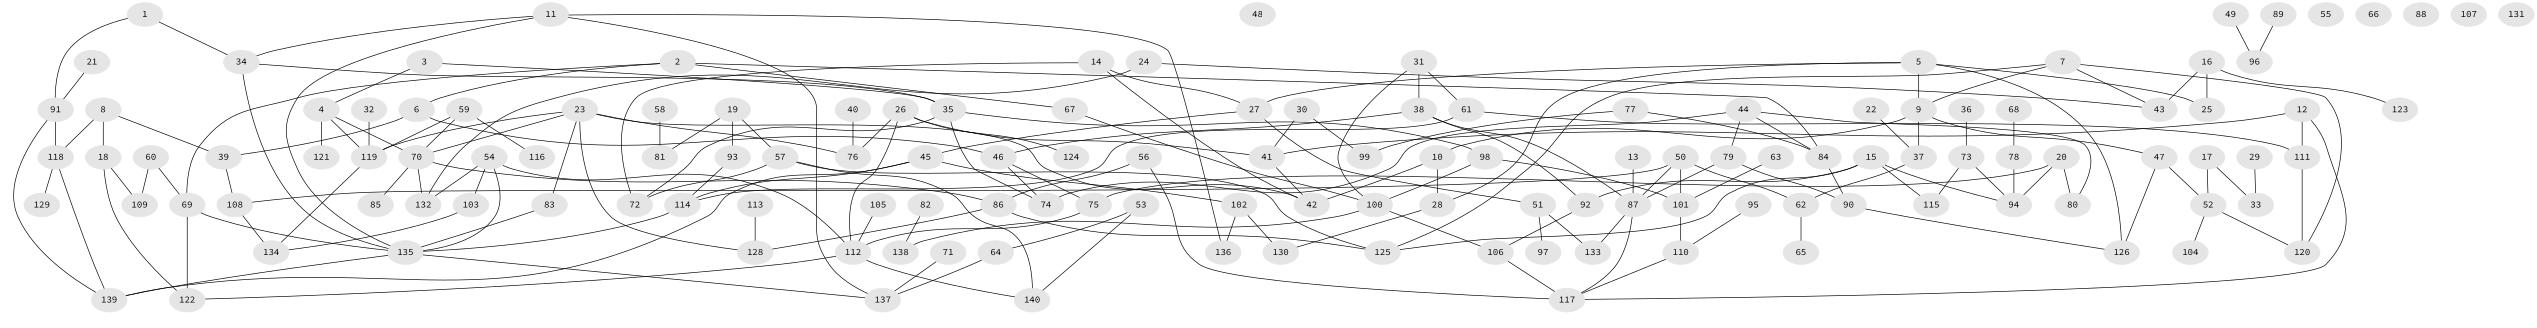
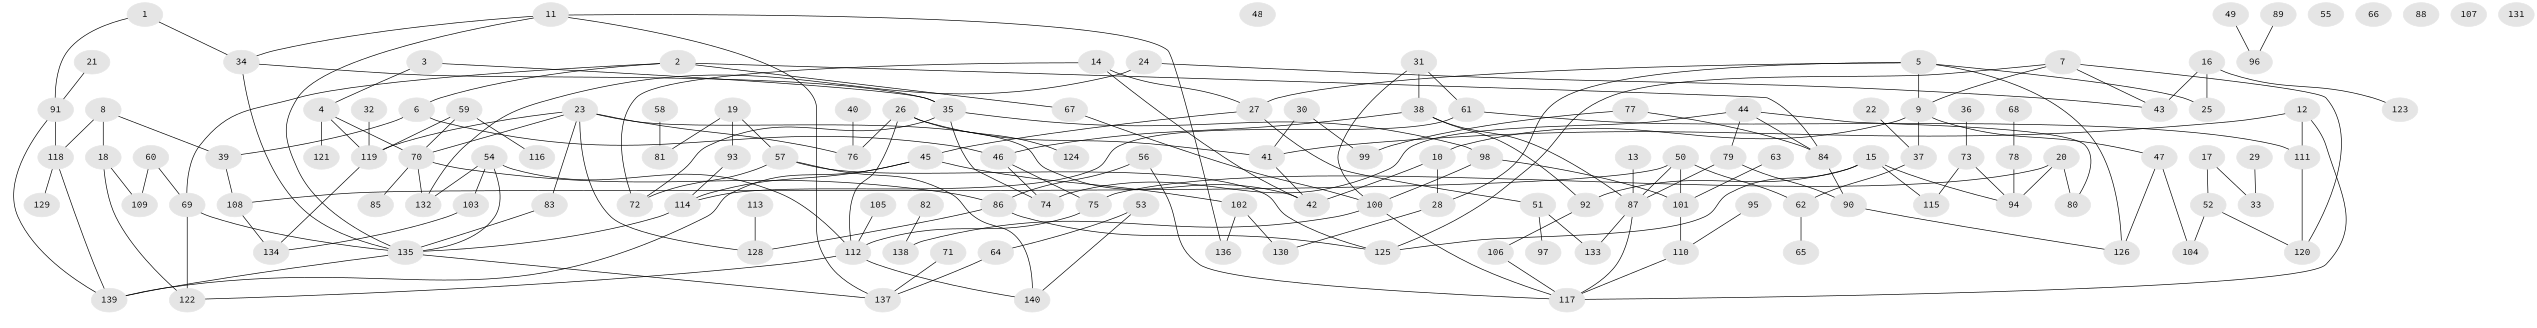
(2184, 181) -> (2175, 205)
(1431, 227) -> (1465, 261)
